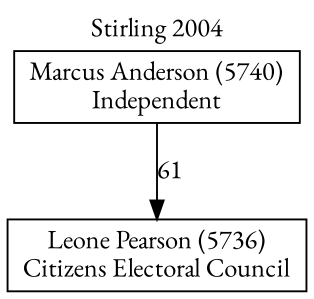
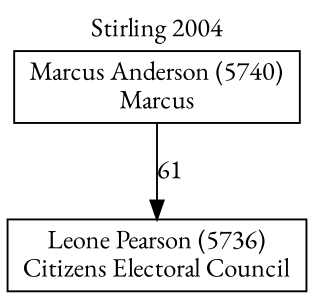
(157, 87) -> (157, 87)
